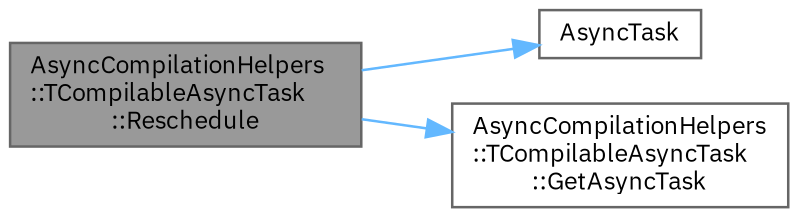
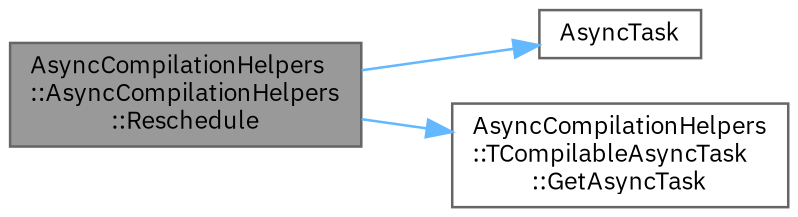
(186, 95) -> (186, 95)
